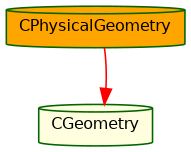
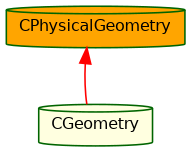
(106, 68) -> (85, 84)
